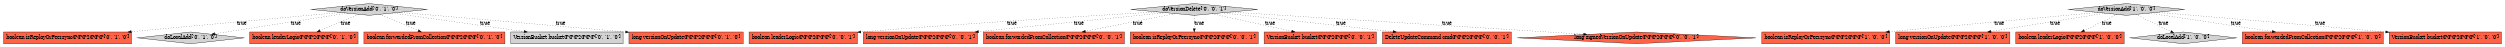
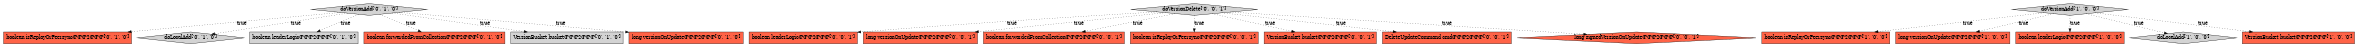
(304, 38) -> (304, 38)
(2313, 38) -> none
